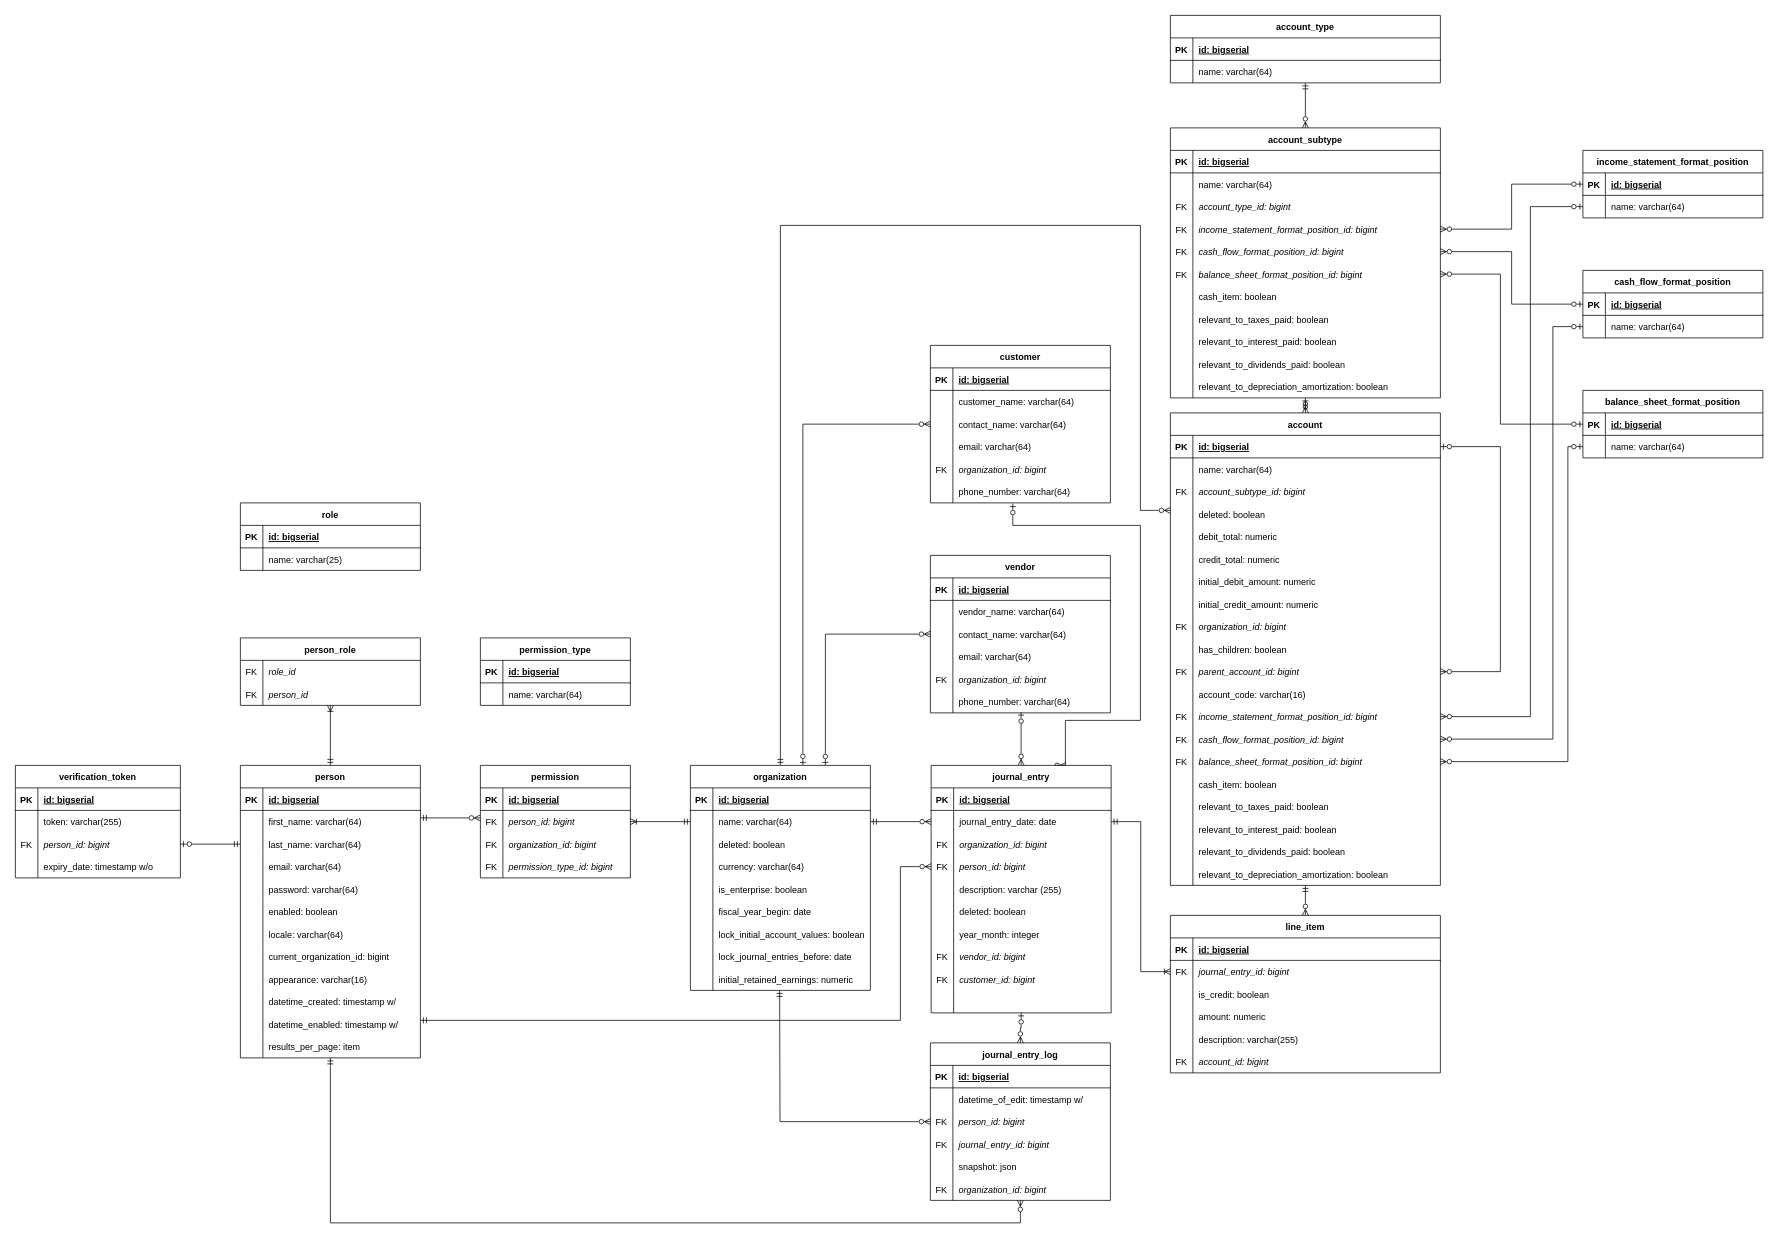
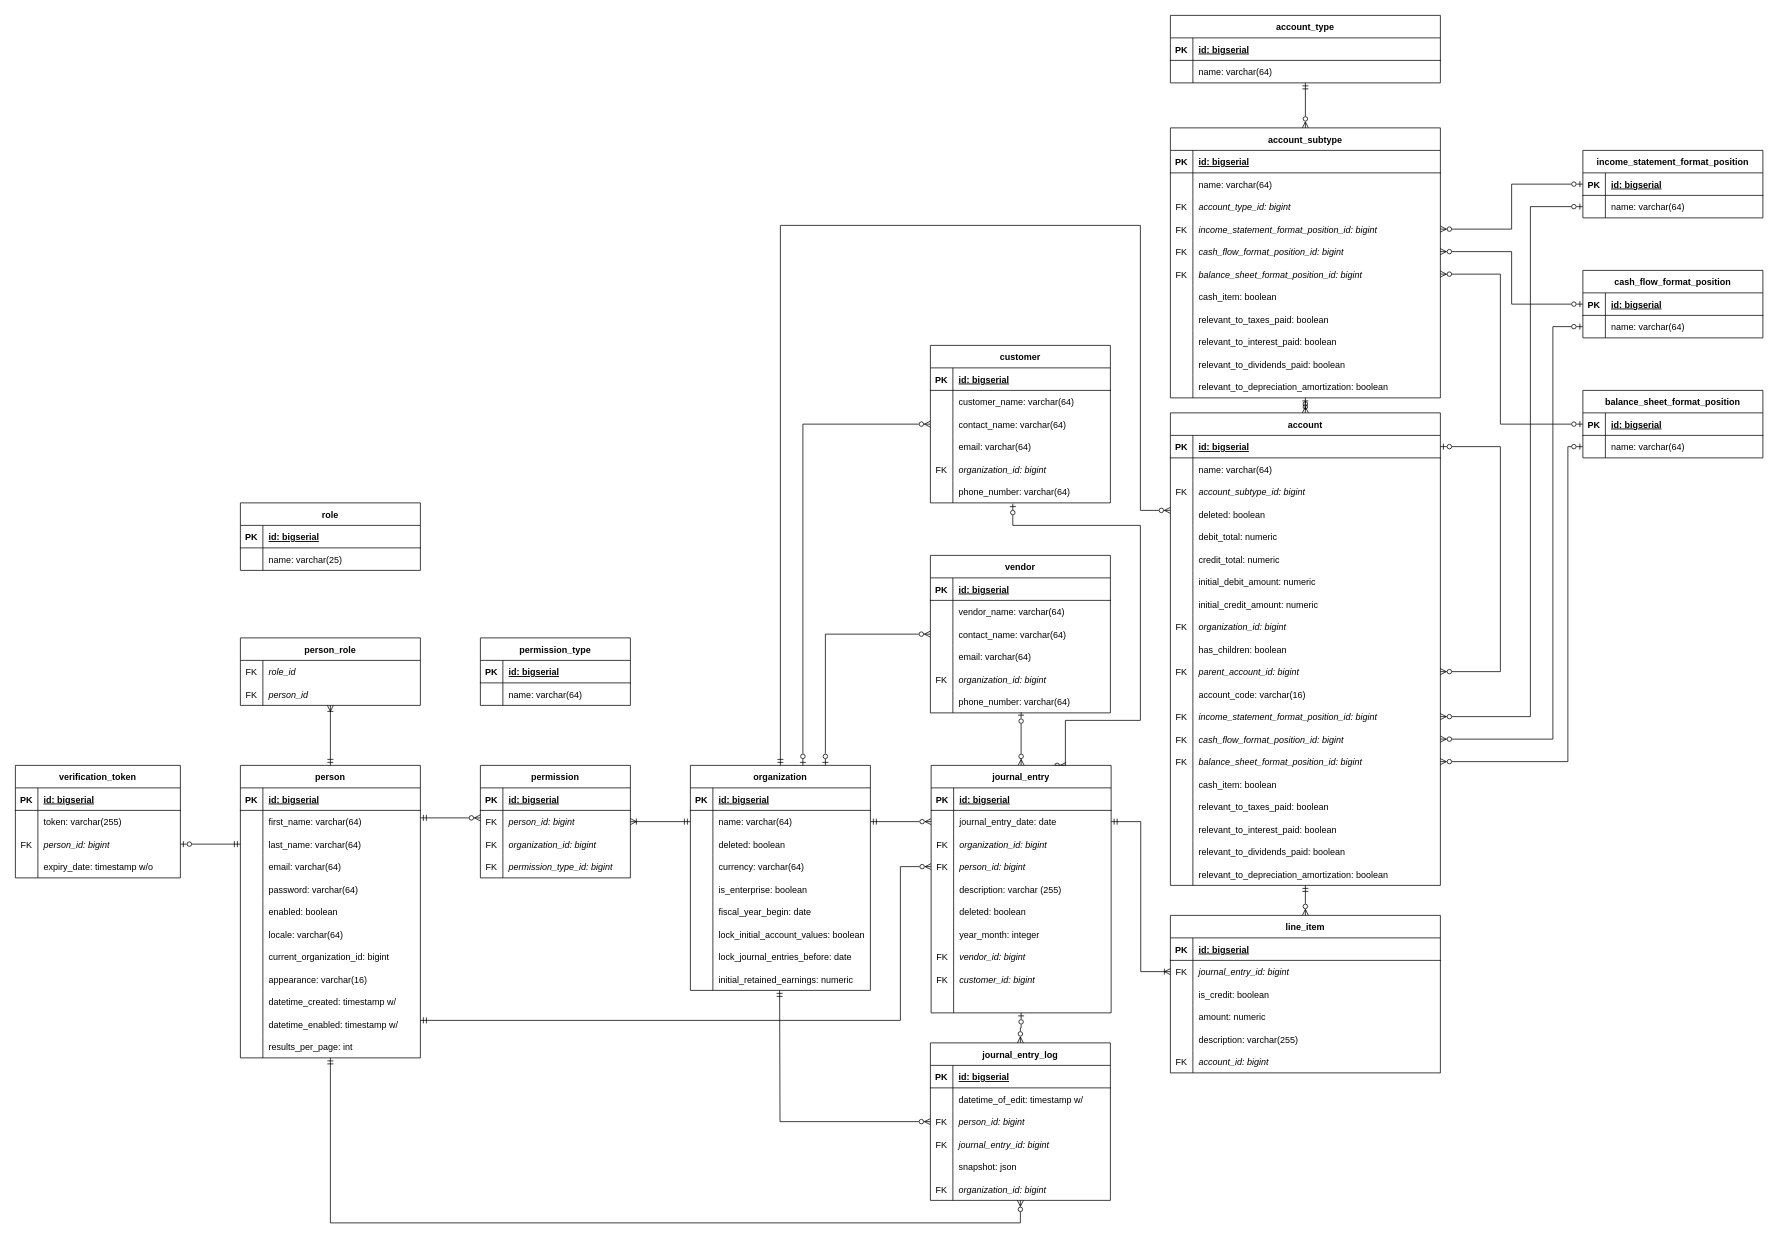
(319, 1047) -> (317, 1047)
